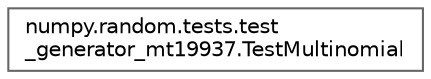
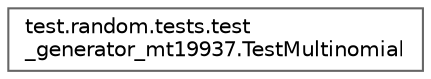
(216, 40) -> (216, 40)
